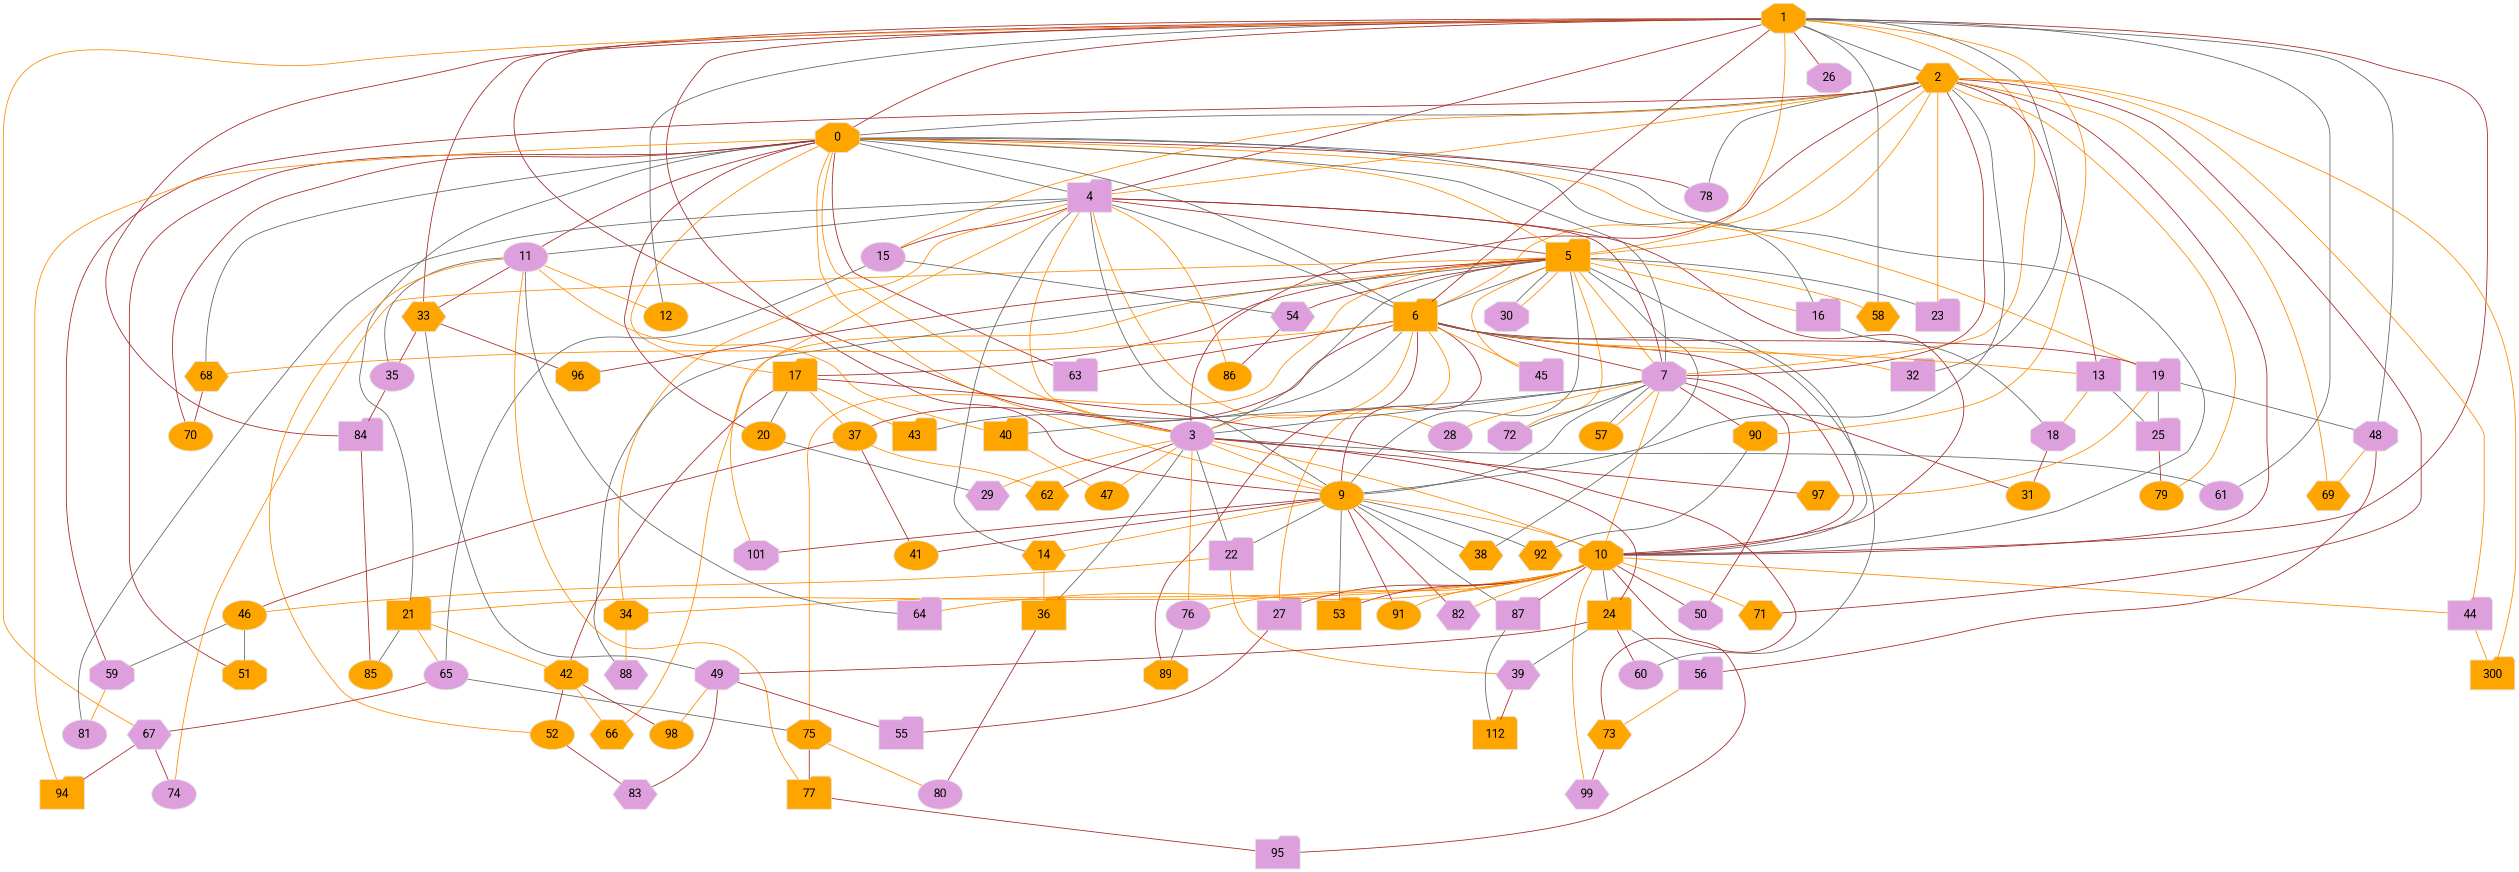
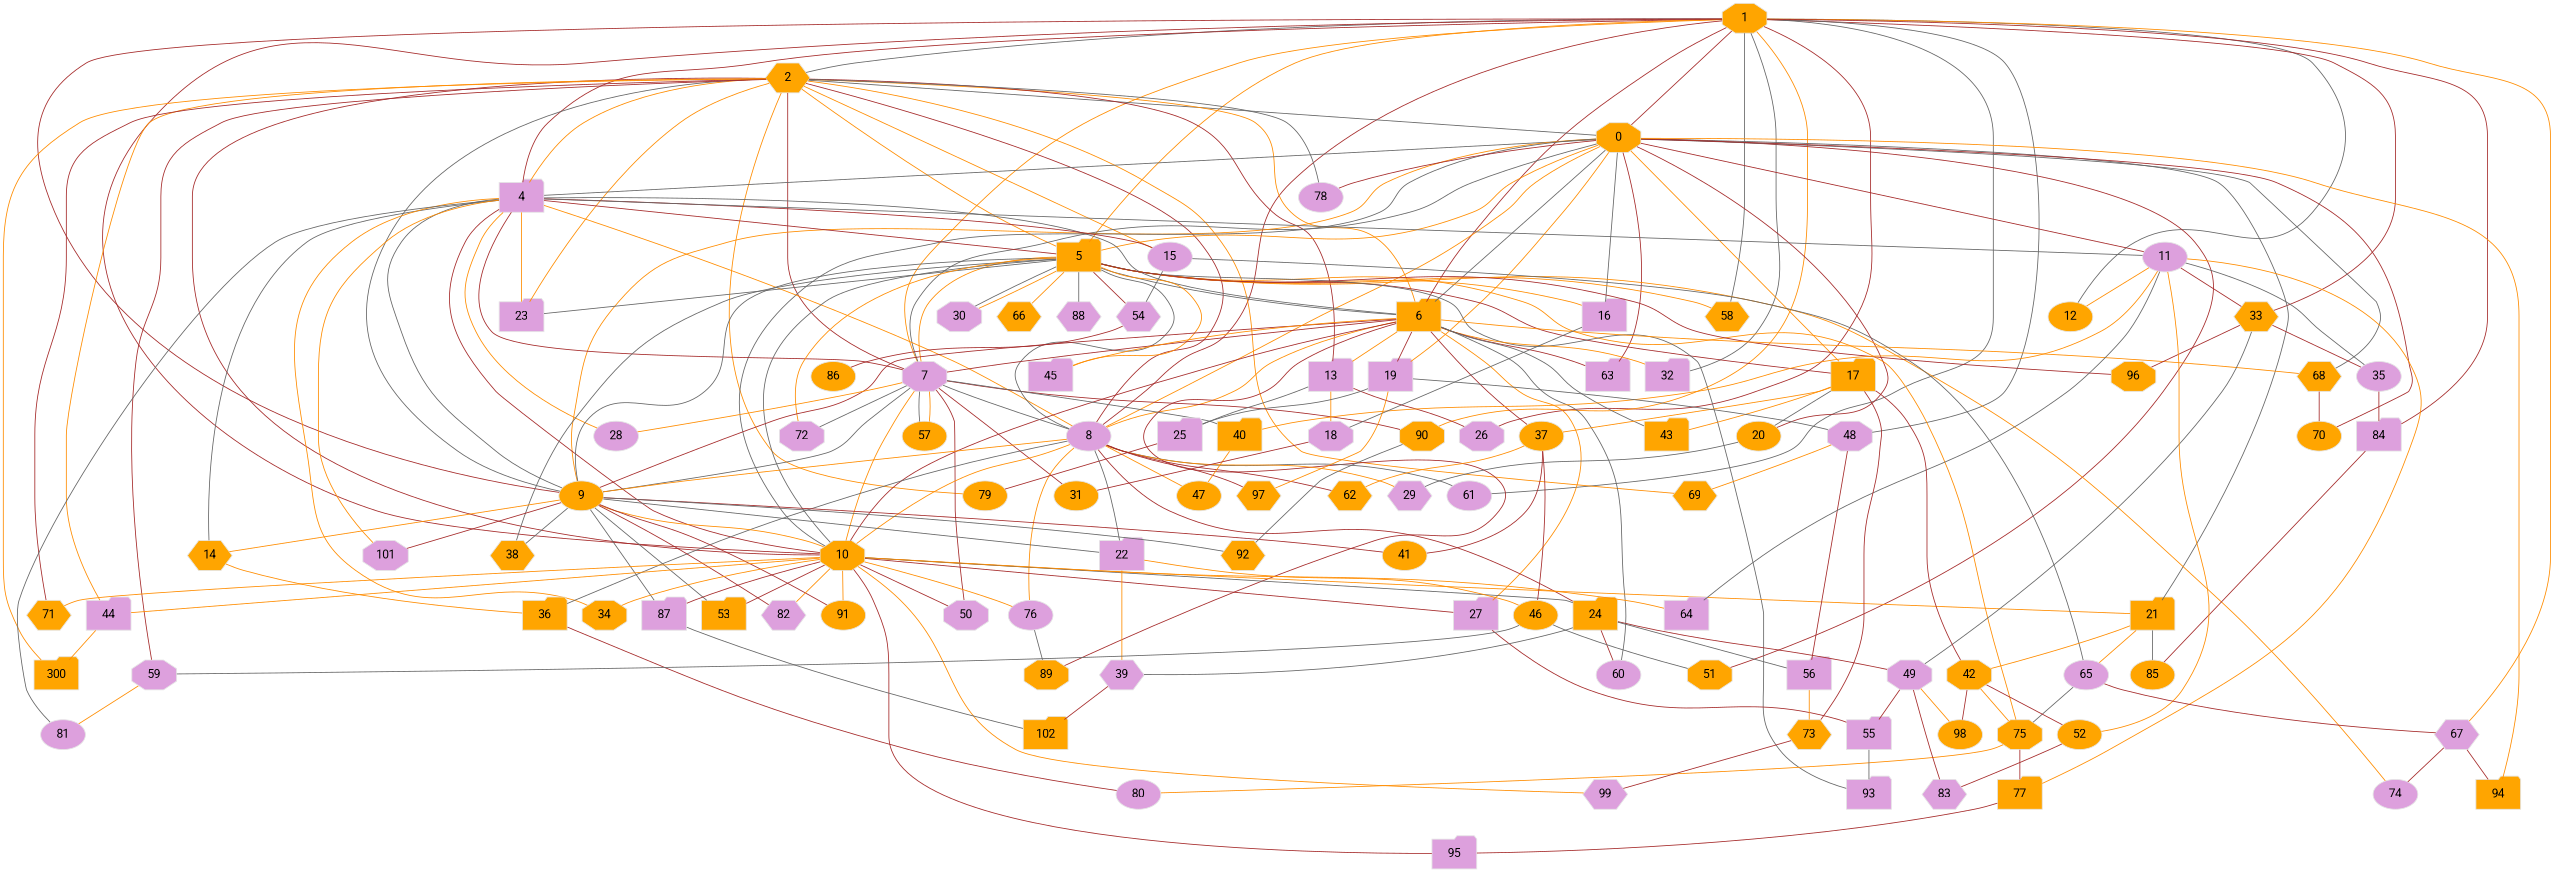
(1188, 275) -> (522, 257)
none -> (1392, 402)
(1192, 436) -> (1089, 436)
(626, 641) -> none
(589, 704) -> (1995, 705)
(1495, 735) -> (1046, 735)
none -> (1869, 794)
